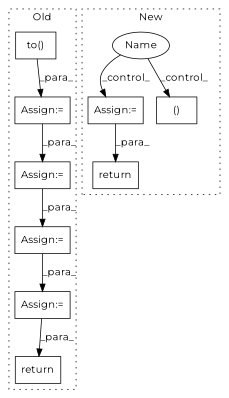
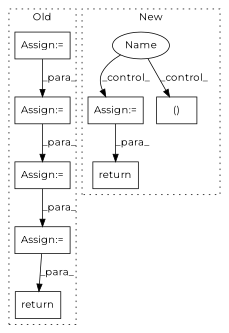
(36, 45) -> none
